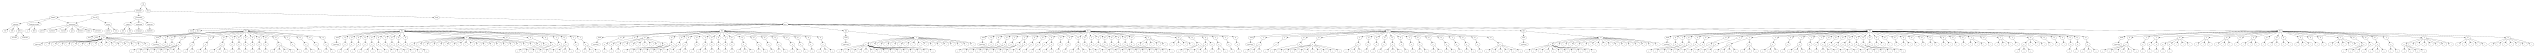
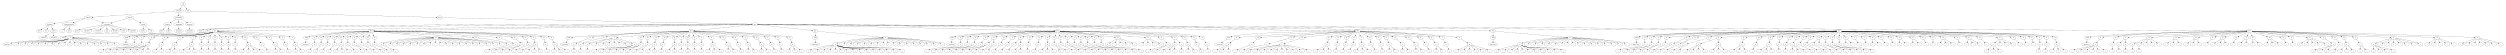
(89, 38) -> none
